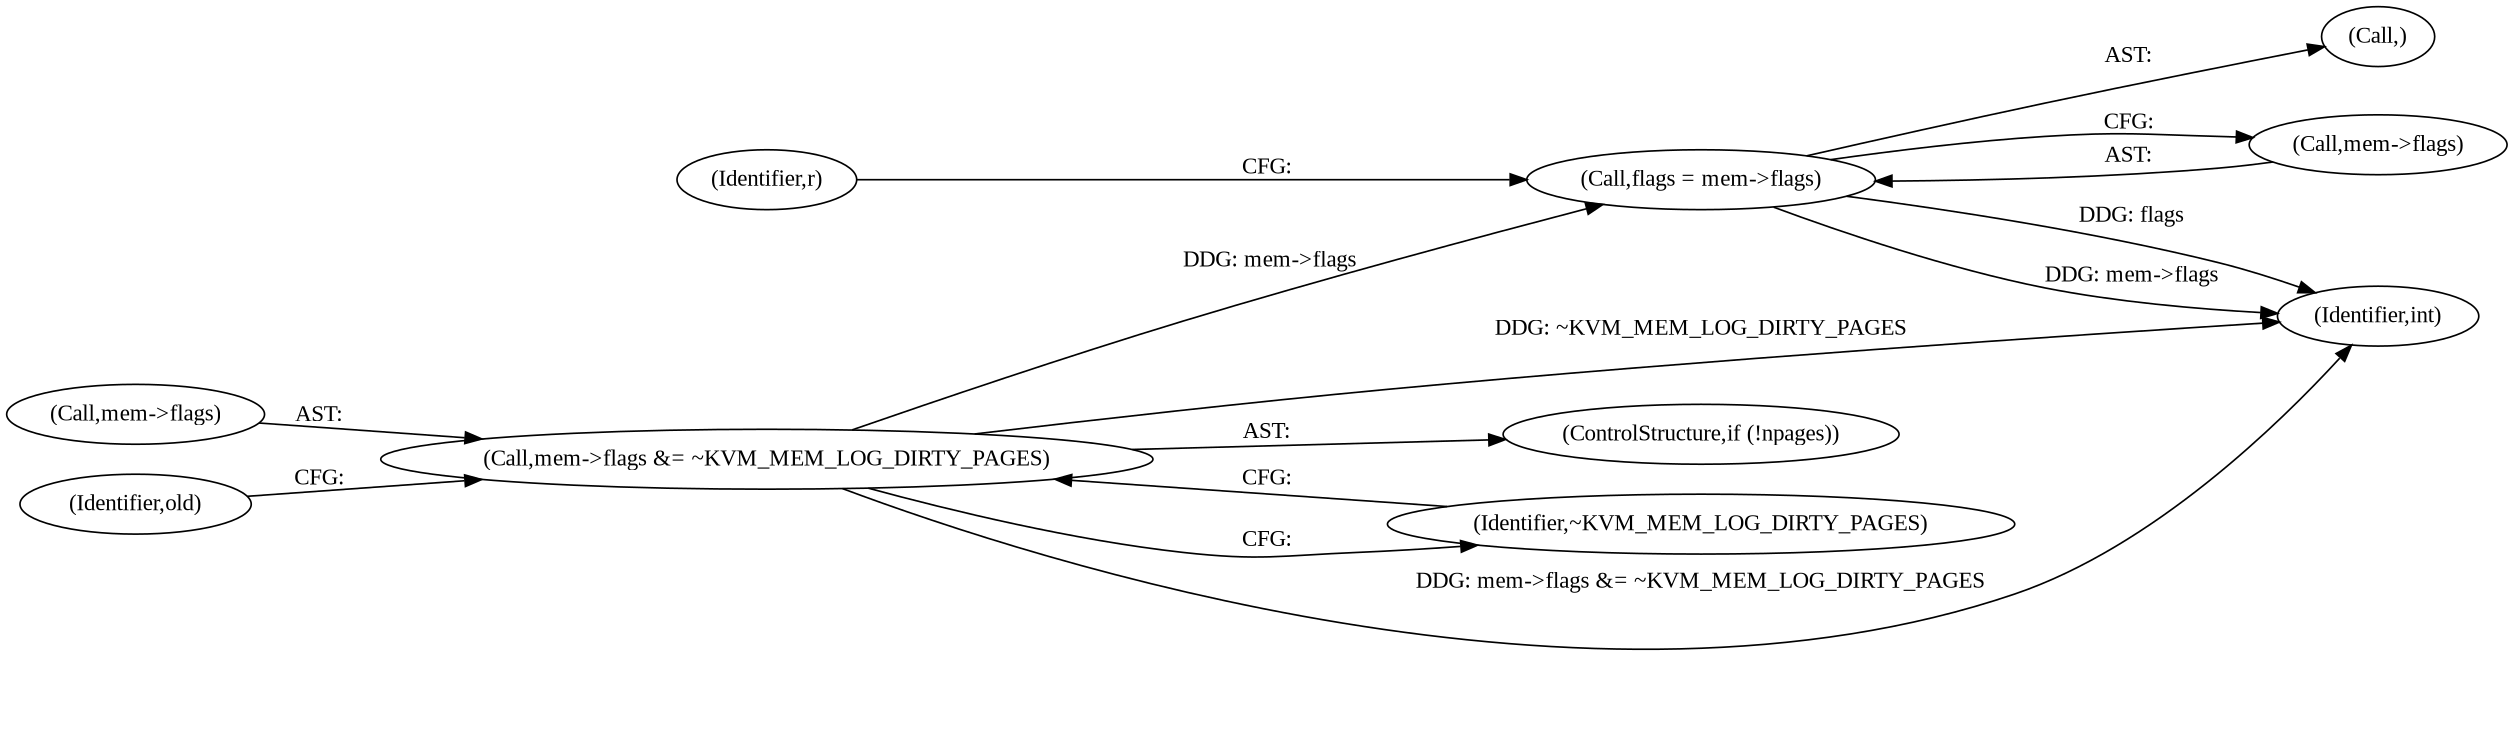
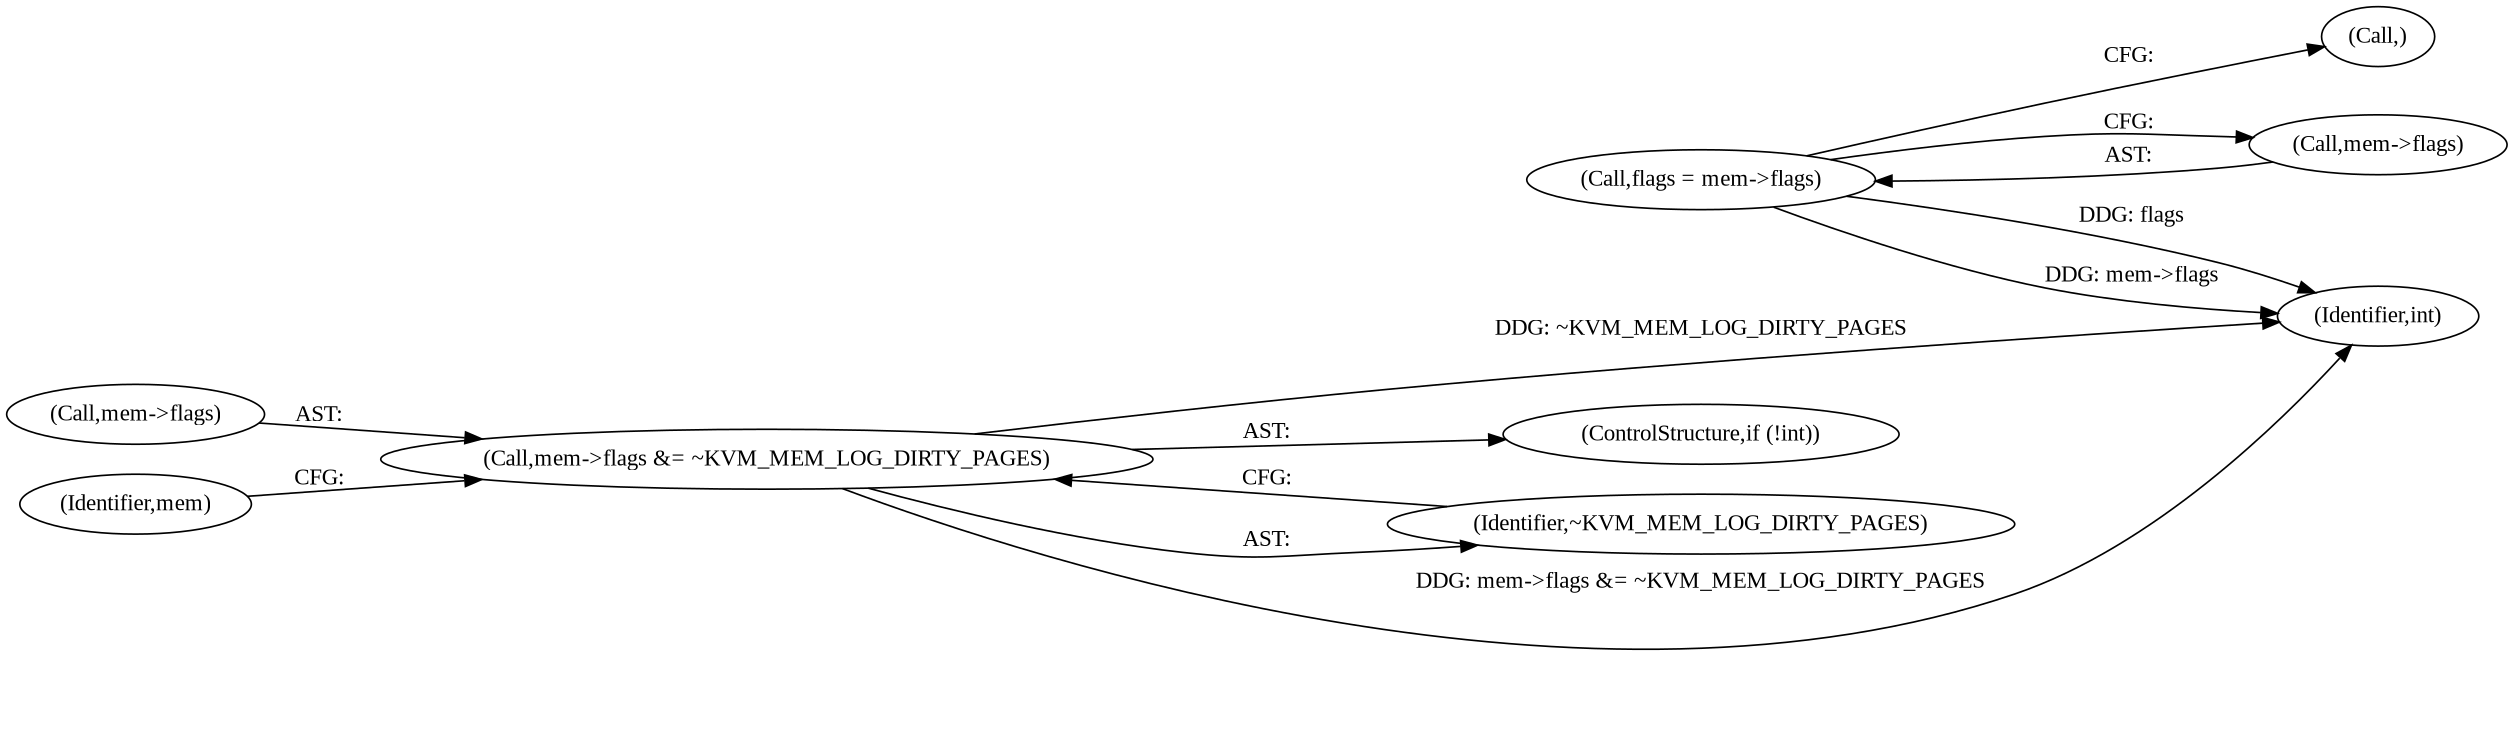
(2132, 56) -> (2132, 56)
(767, 180) -> none
(1217, 311) -> none
(1701, 434) -> (1701, 434)
(136, 504) -> (136, 504)
(1270, 540) -> (1270, 540)
